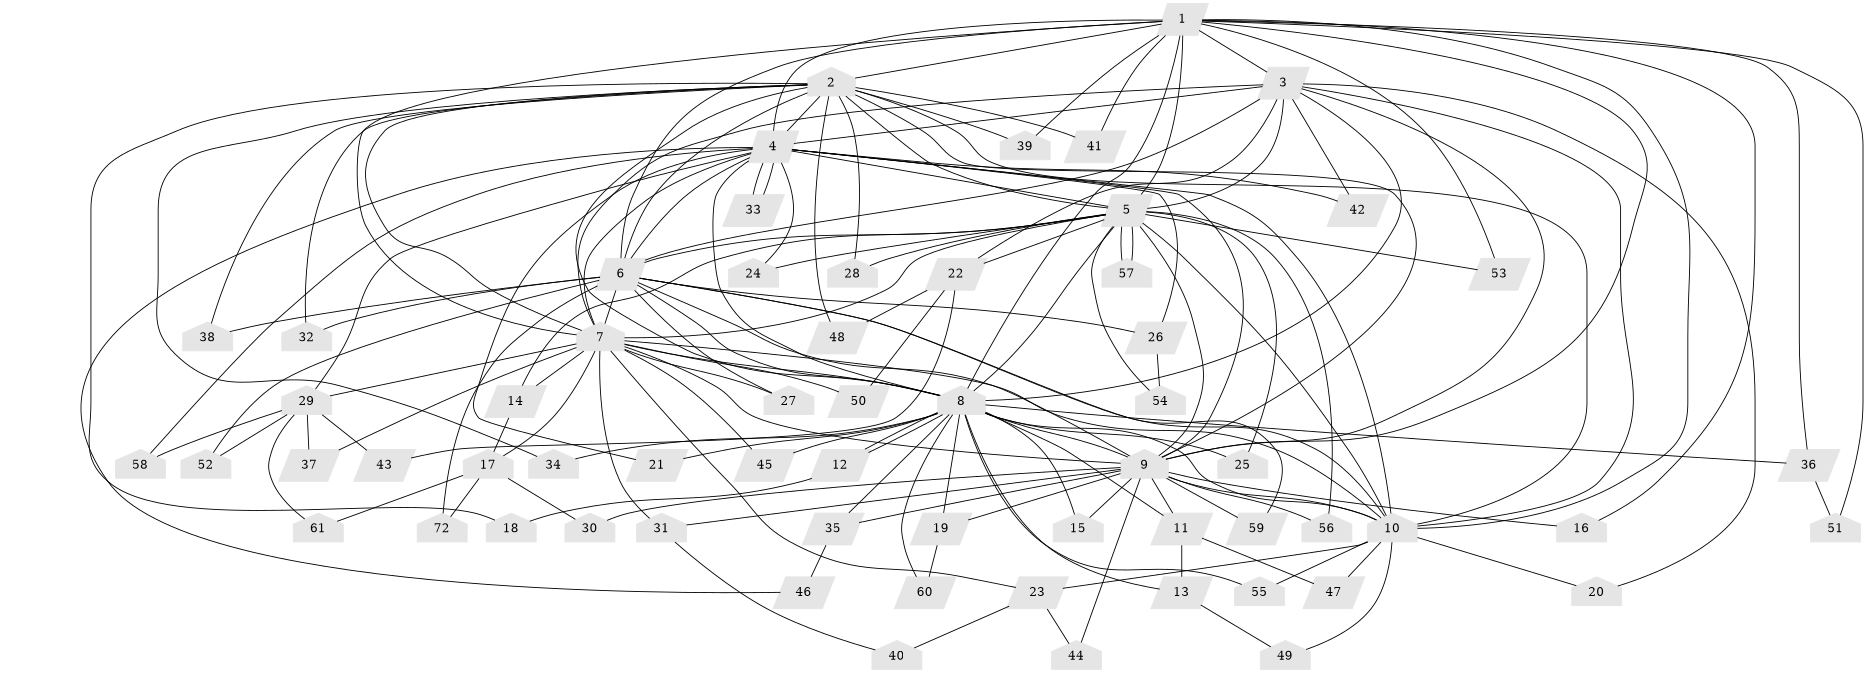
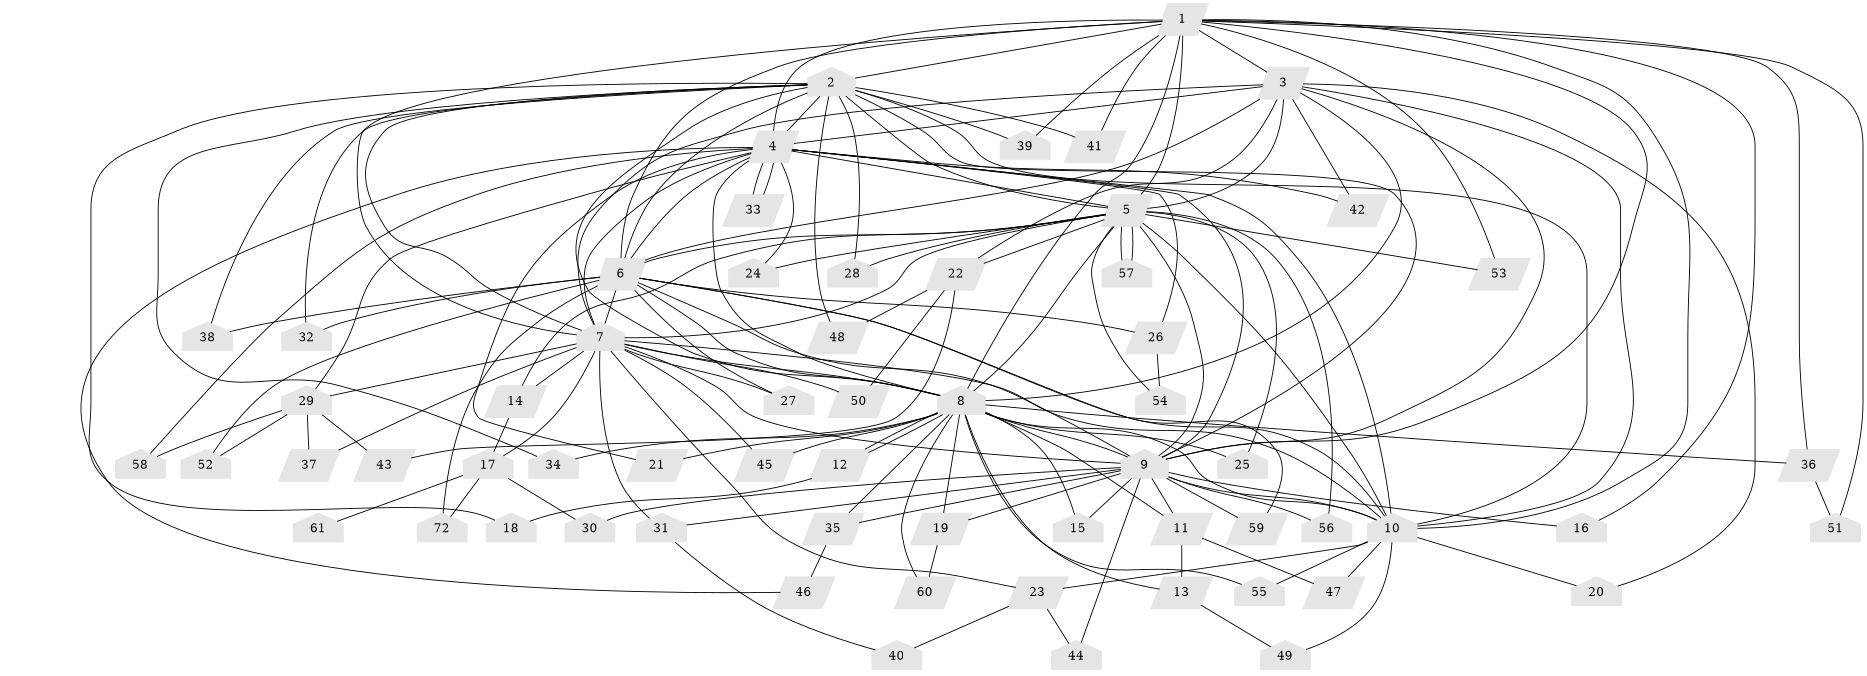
(269, 470) -> none
